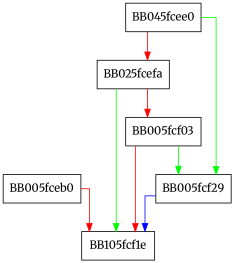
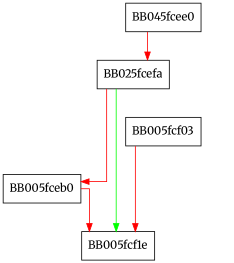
(148, 99) -> (107, 144)
(194, 189) -> none
(118, 246) -> (118, 246)
